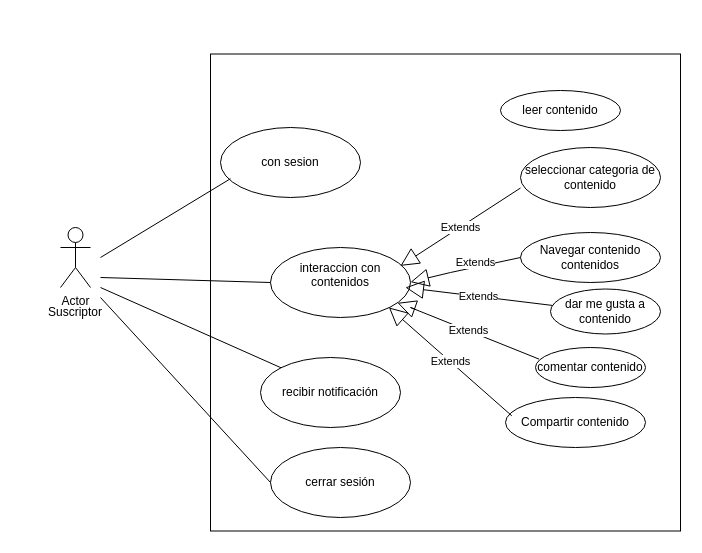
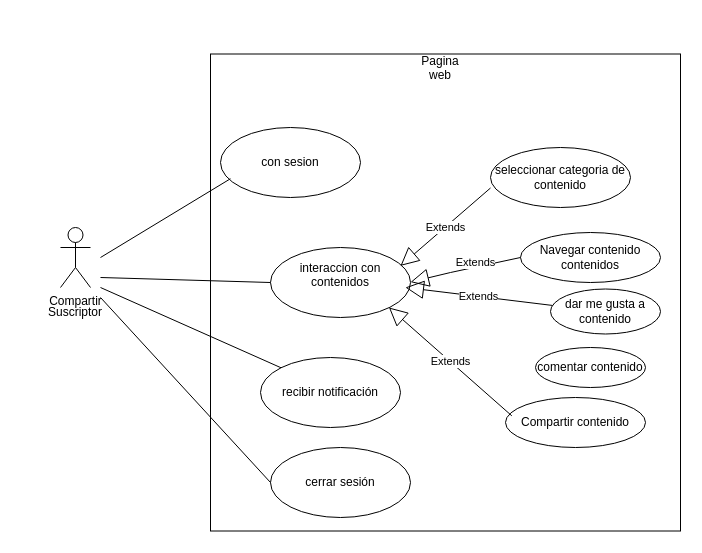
none -> (441, 76)
(561, 111) -> none
(591, 178) -> (561, 178)
(76, 302) -> (76, 302)
(473, 333) -> none
